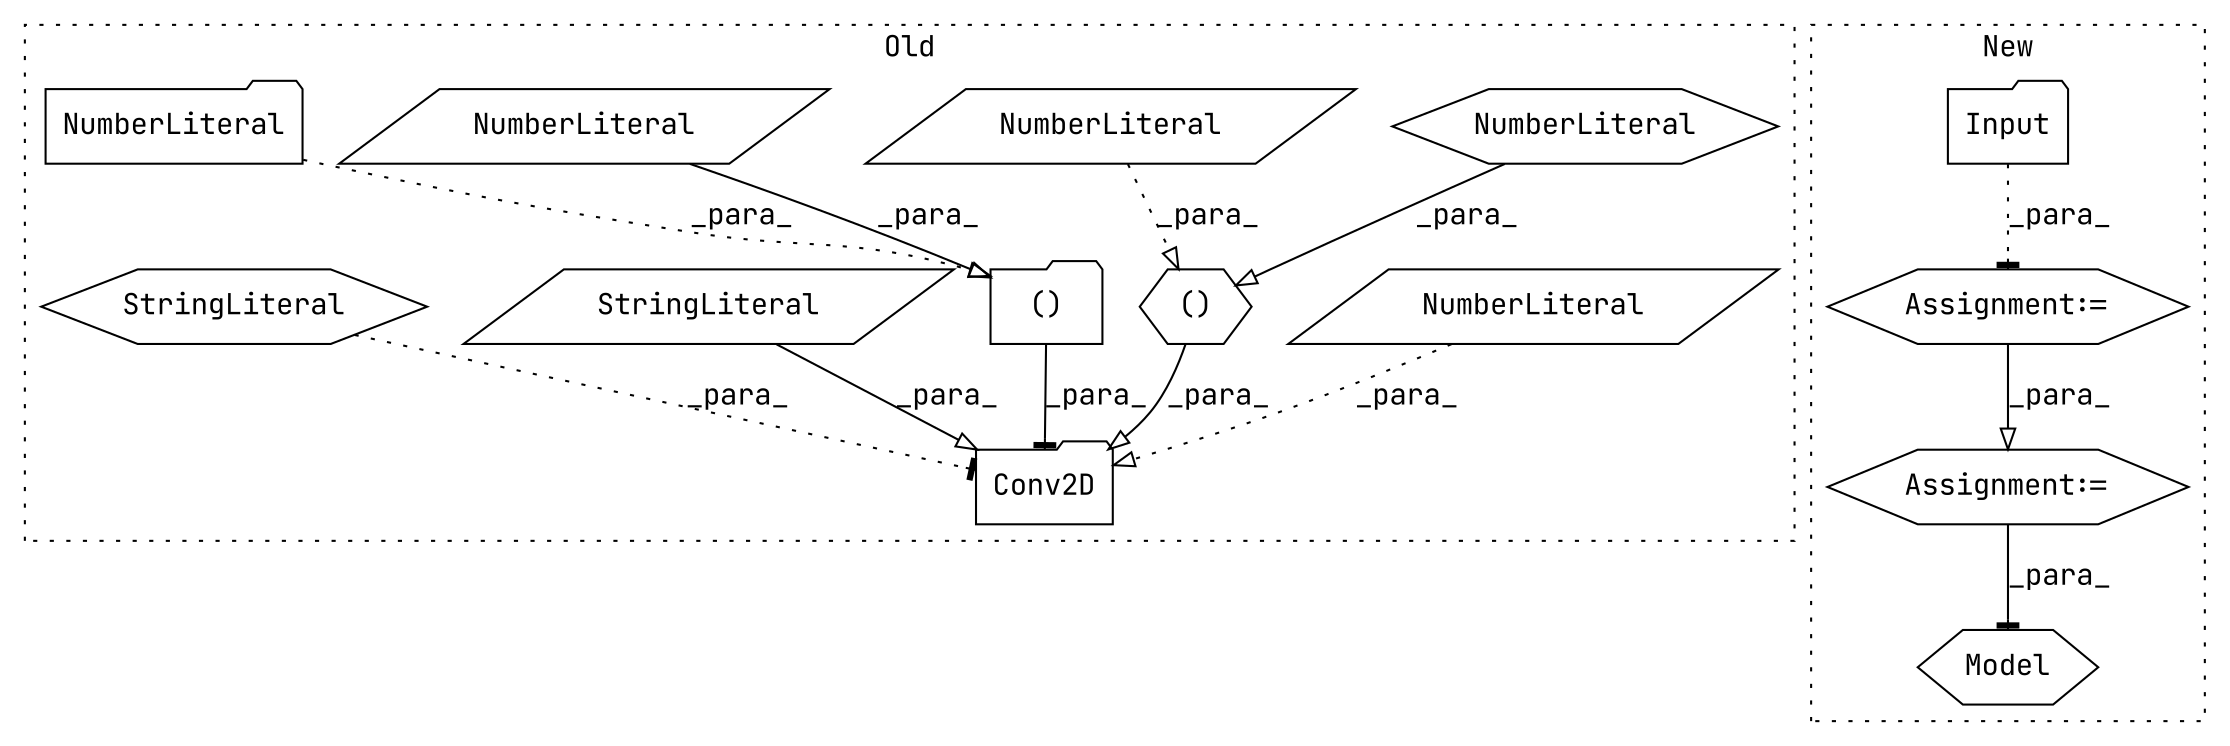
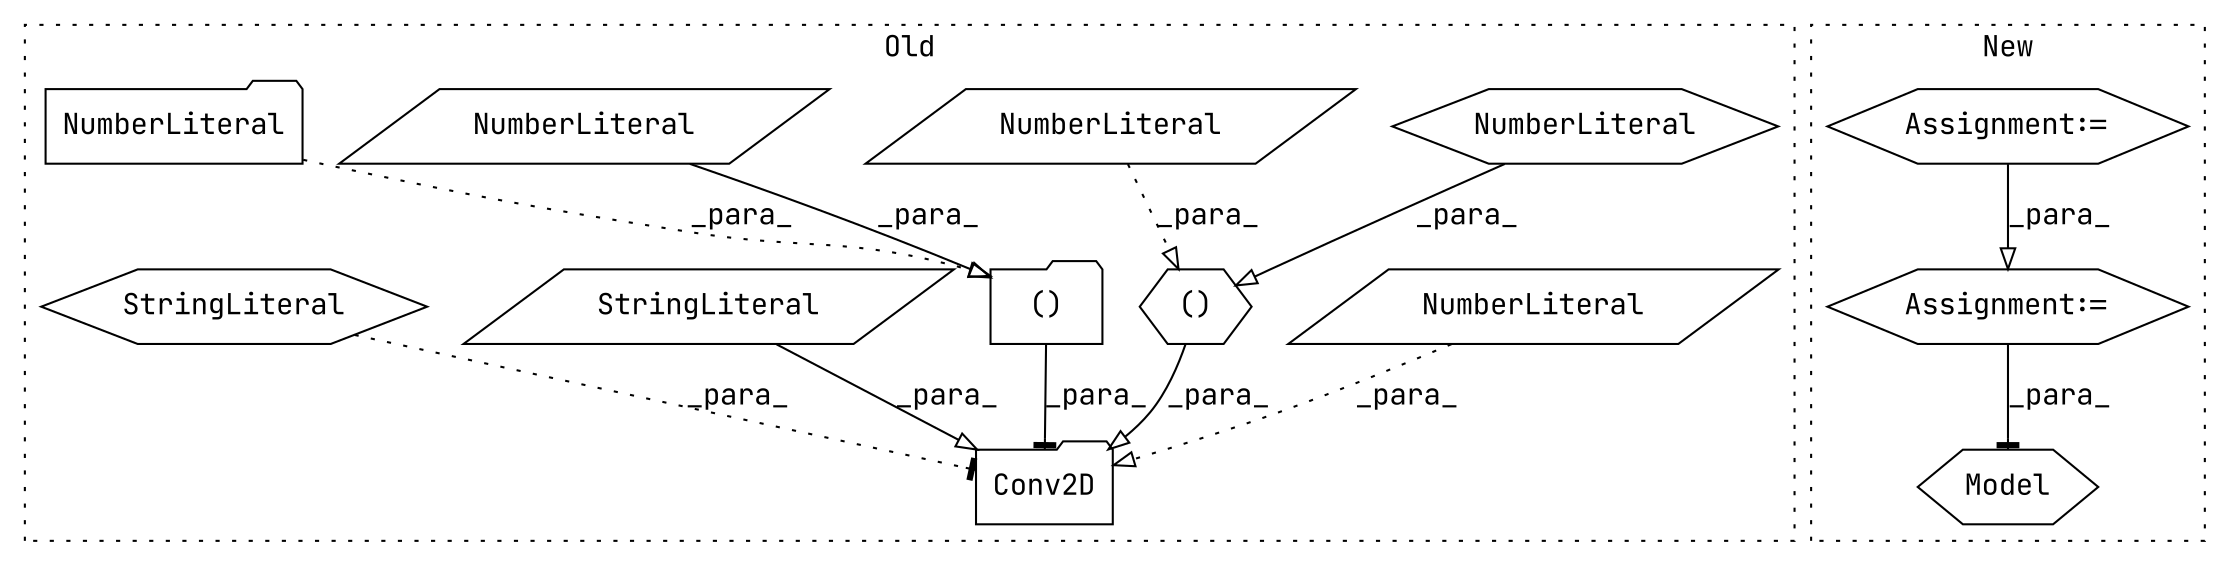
(2008, 126) -> none
